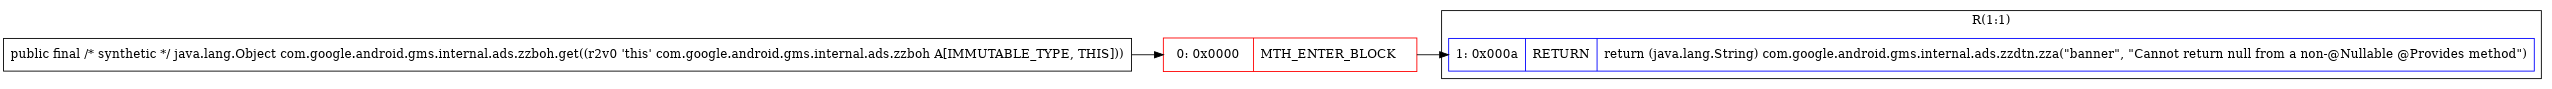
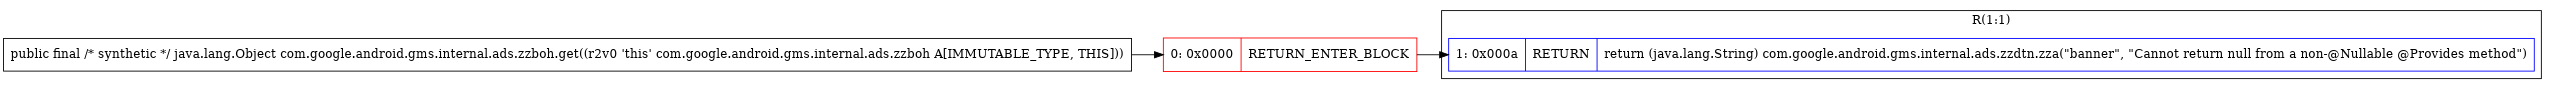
(1329, 54) -> (1329, 54)
